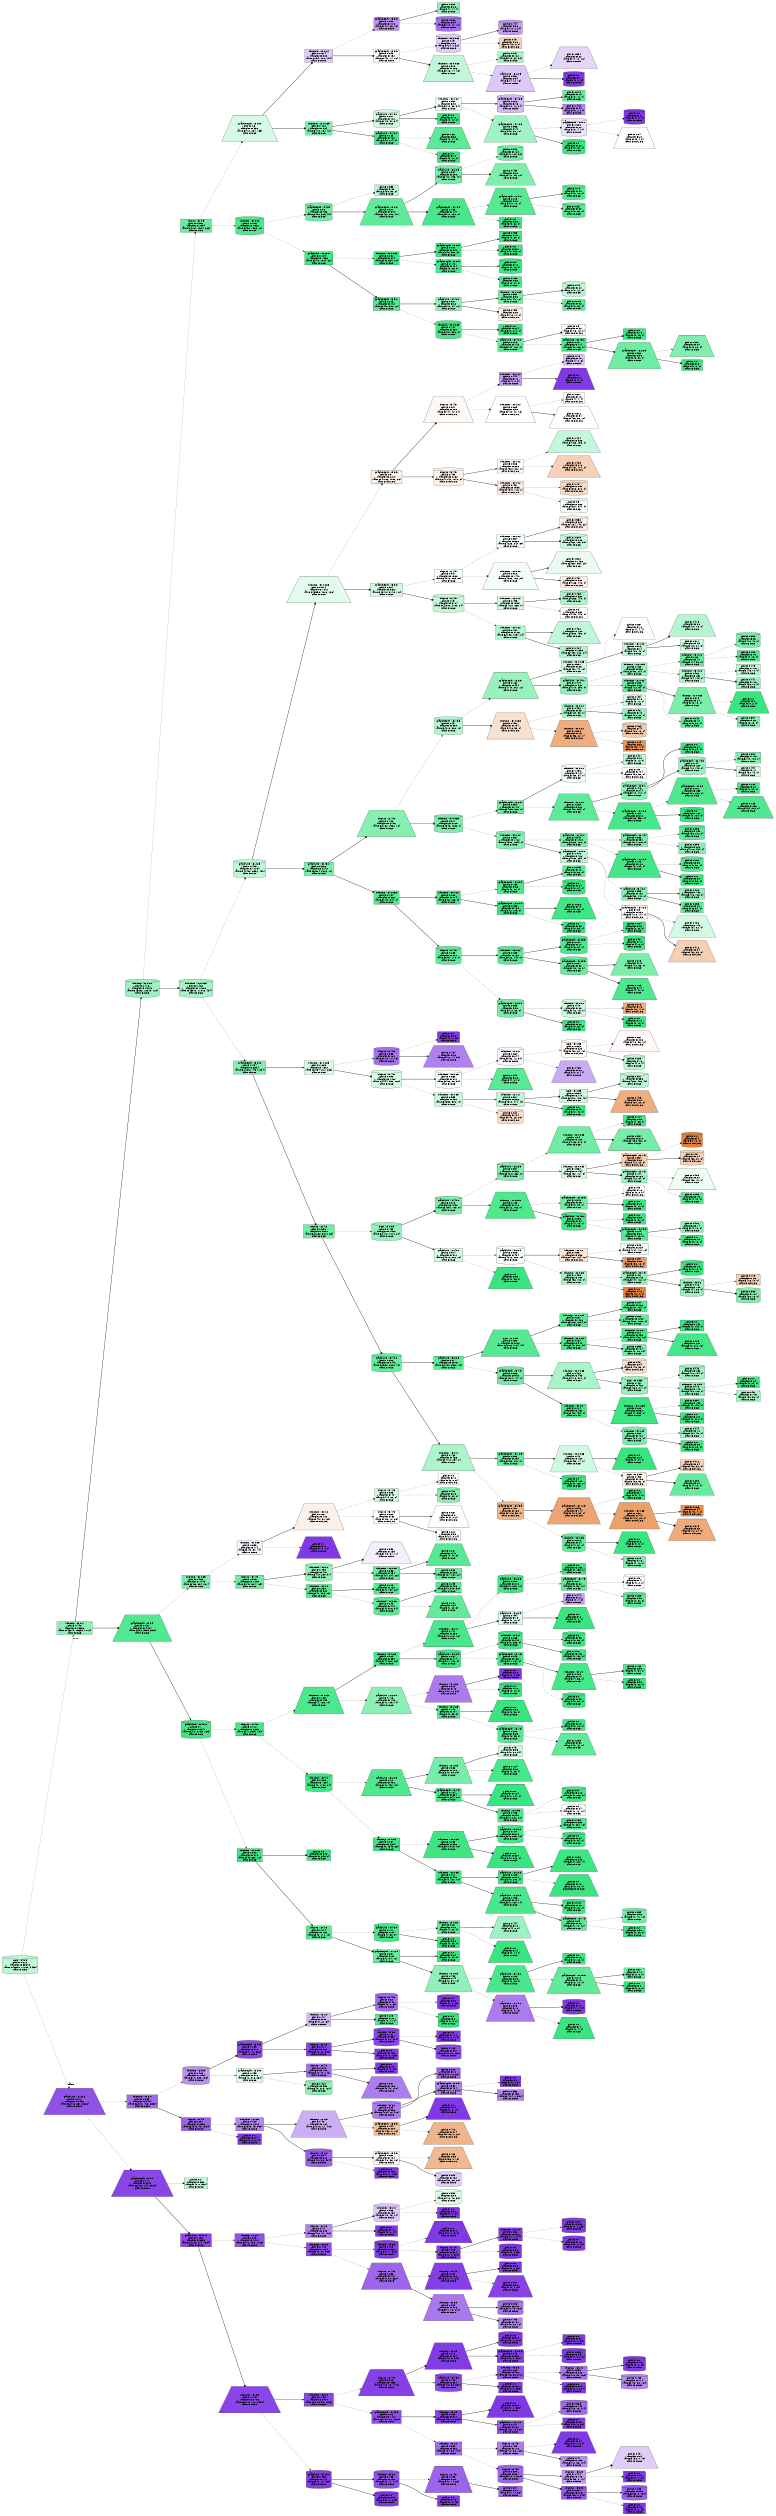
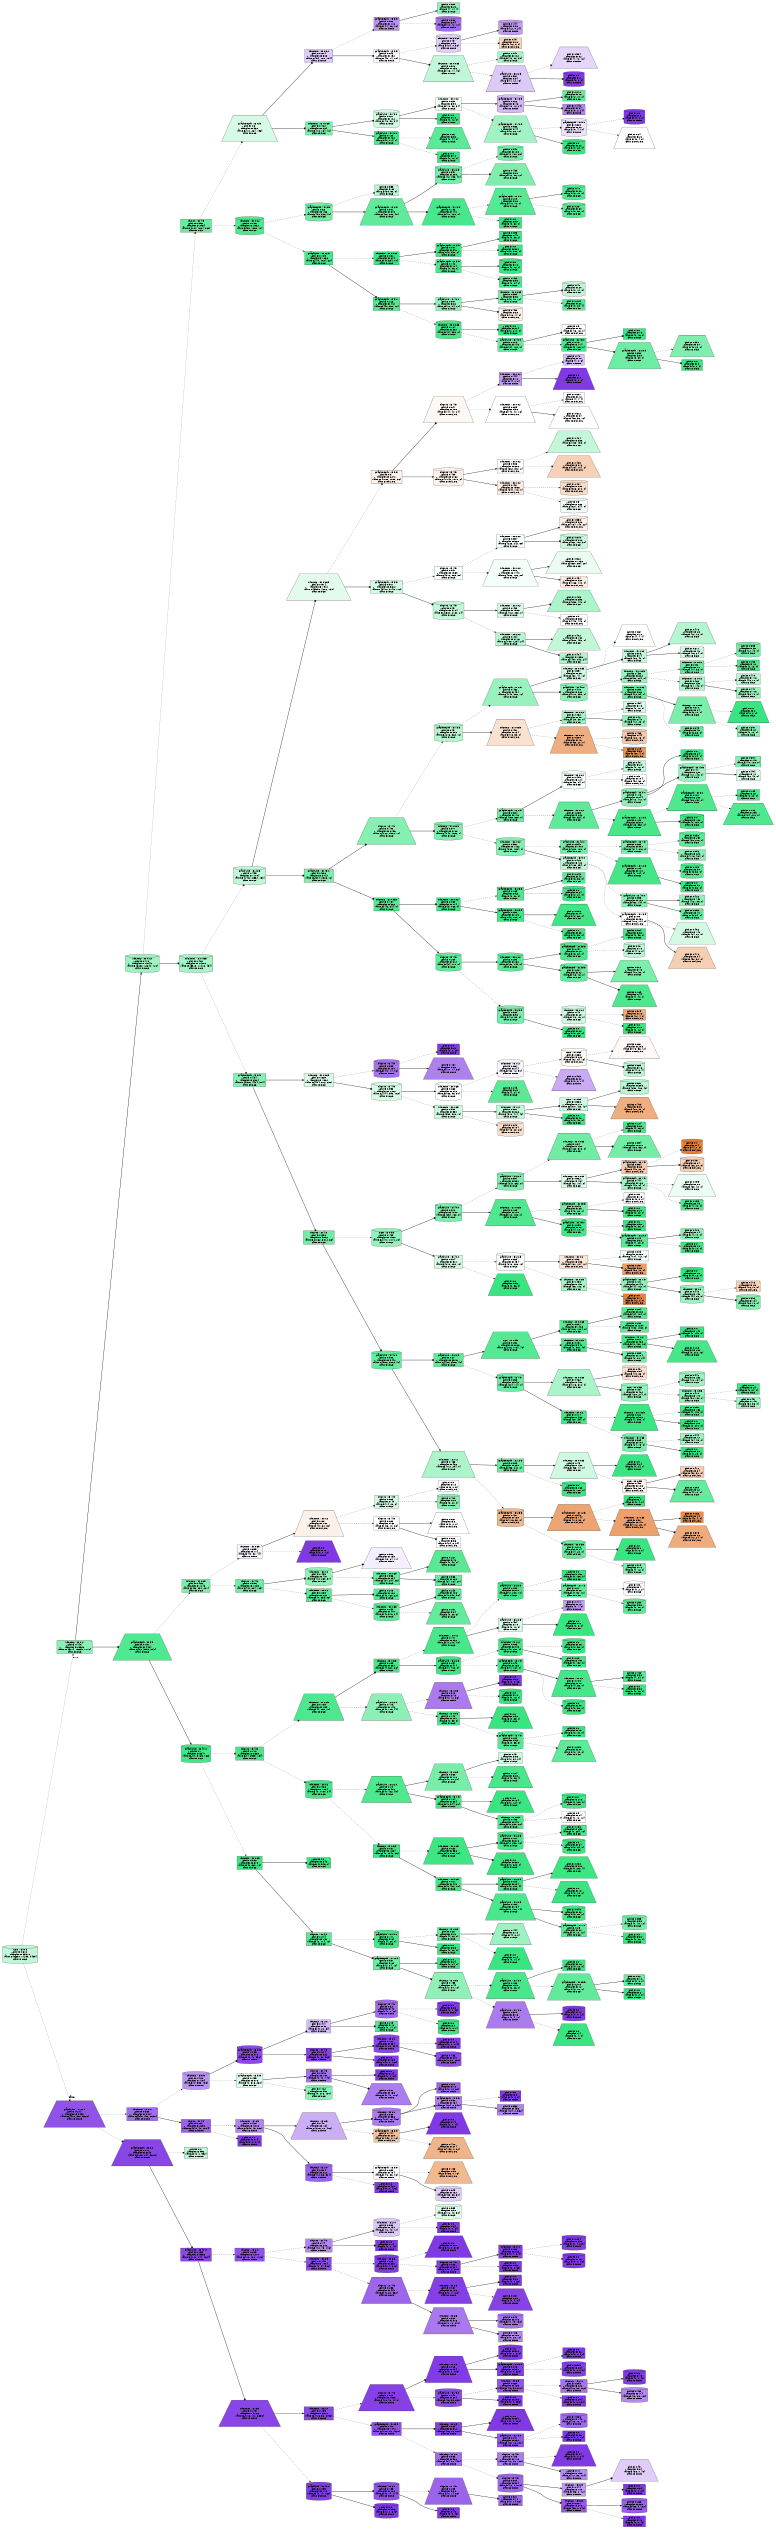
(574, 598) -> (574, 601)
(634, 943) -> (634, 950)
(574, 1885) -> (574, 1892)
(510, 2251) -> (510, 2267)
